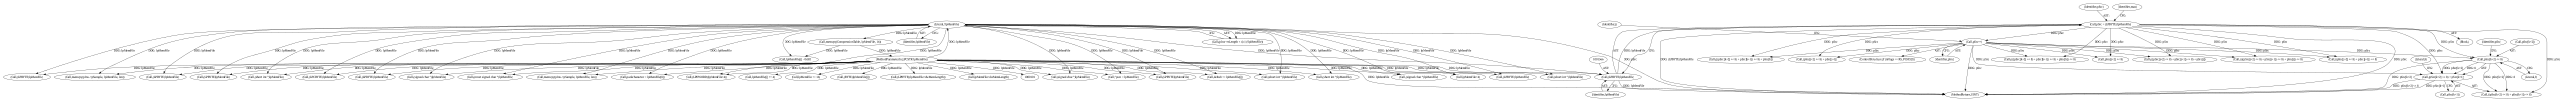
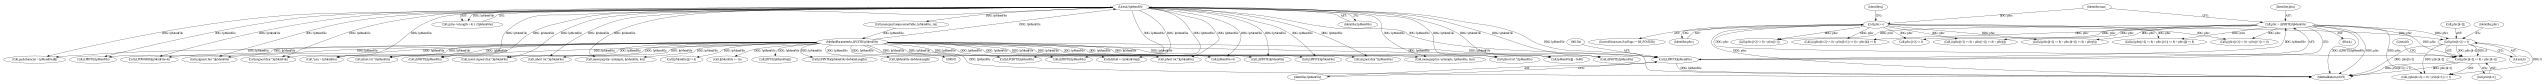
(2039, 34) -> (1986, 16)
(823, 51) -> (1202, 54)
(1630, 60) -> (1554, 42)
